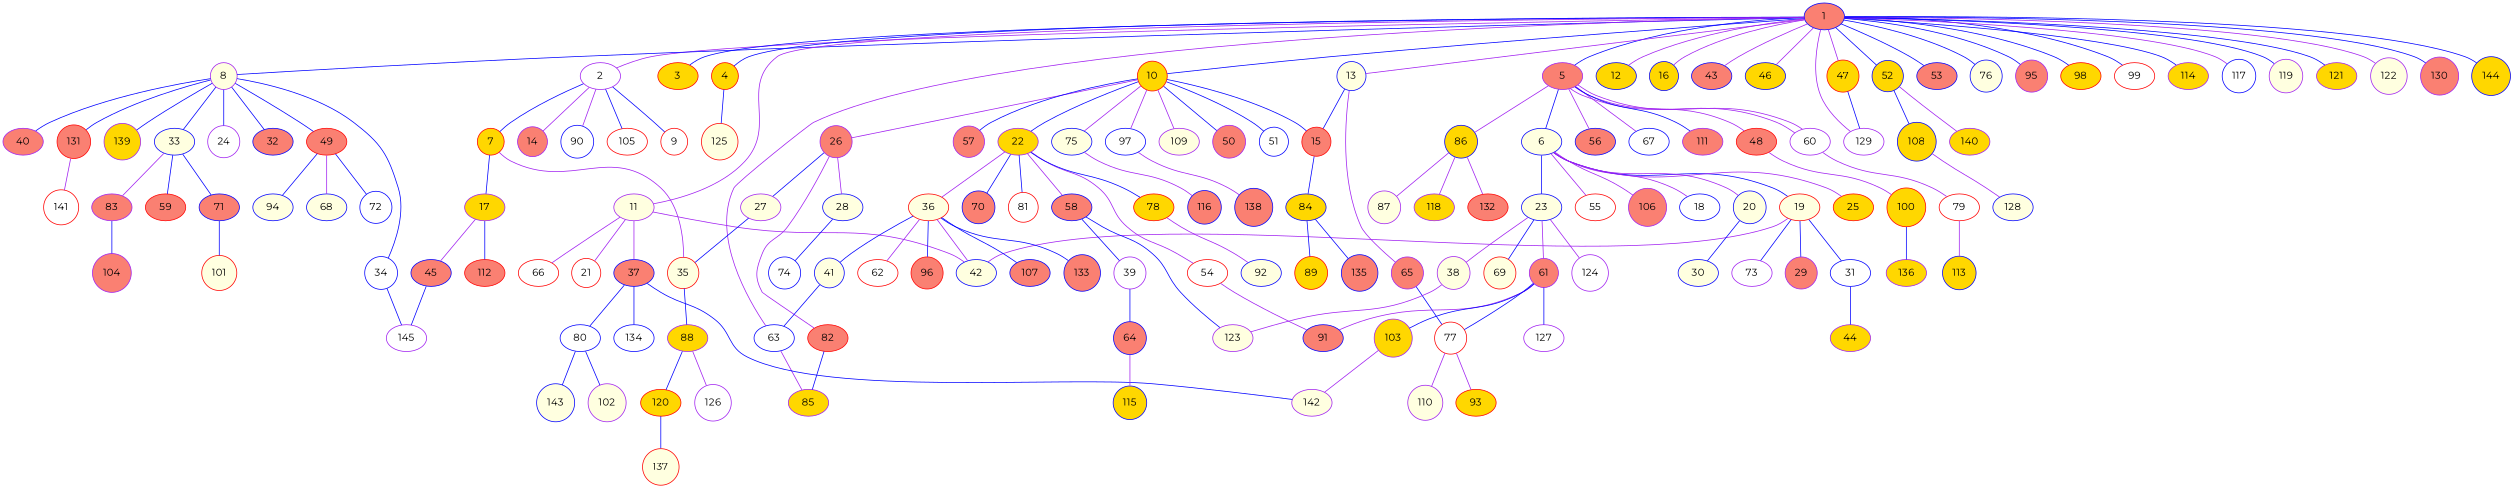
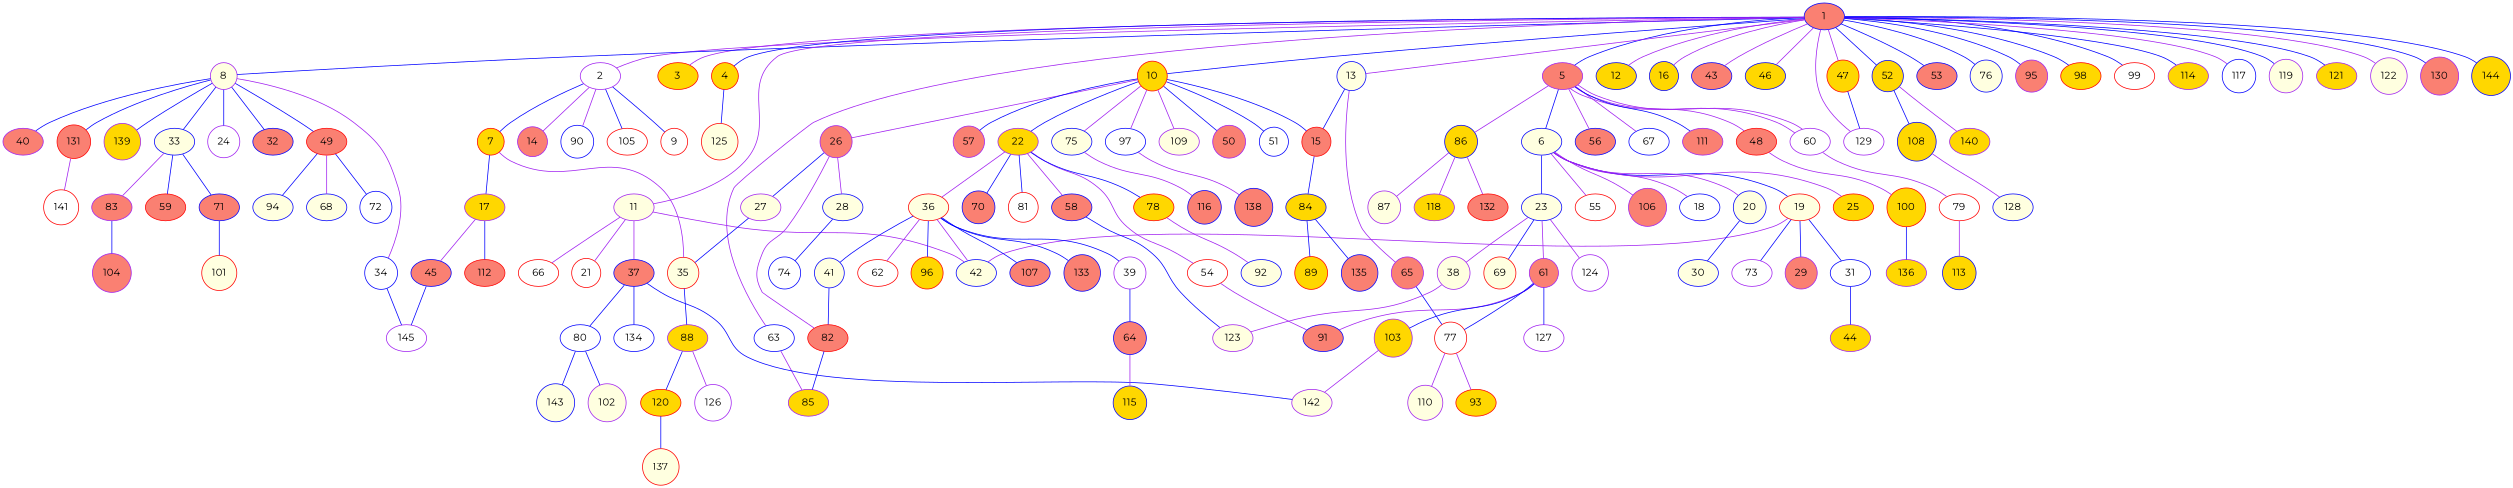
(1245, 23) -> (1245, 23)
(364, 131) -> (364, 131)
(1104, 243) -> (1030, 239)
(927, 273) -> (927, 273)
(802, 305) -> (829, 306)
